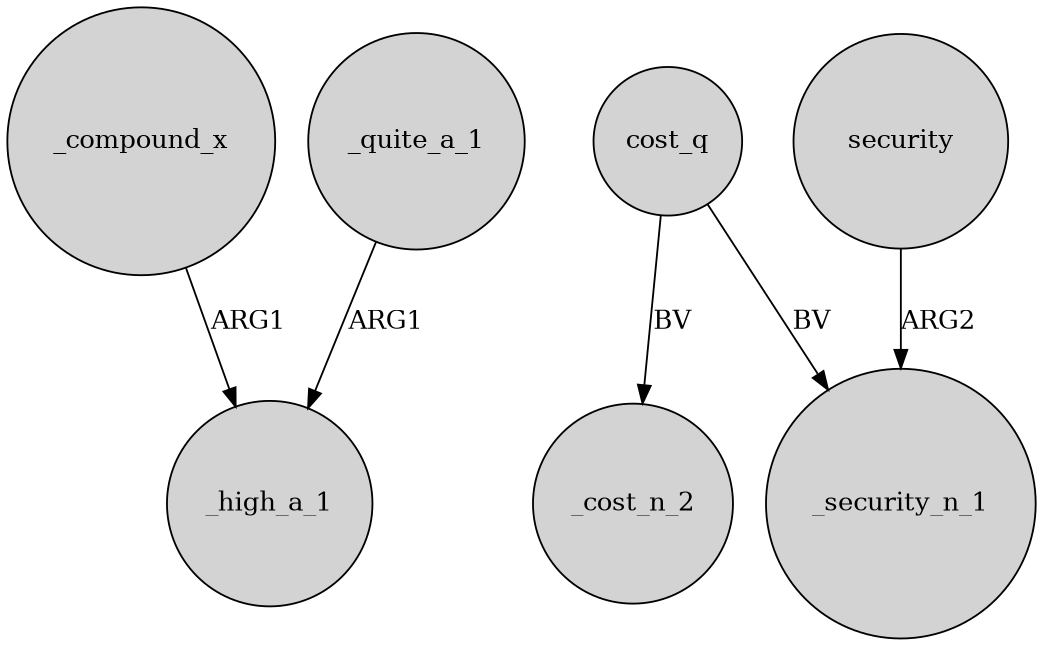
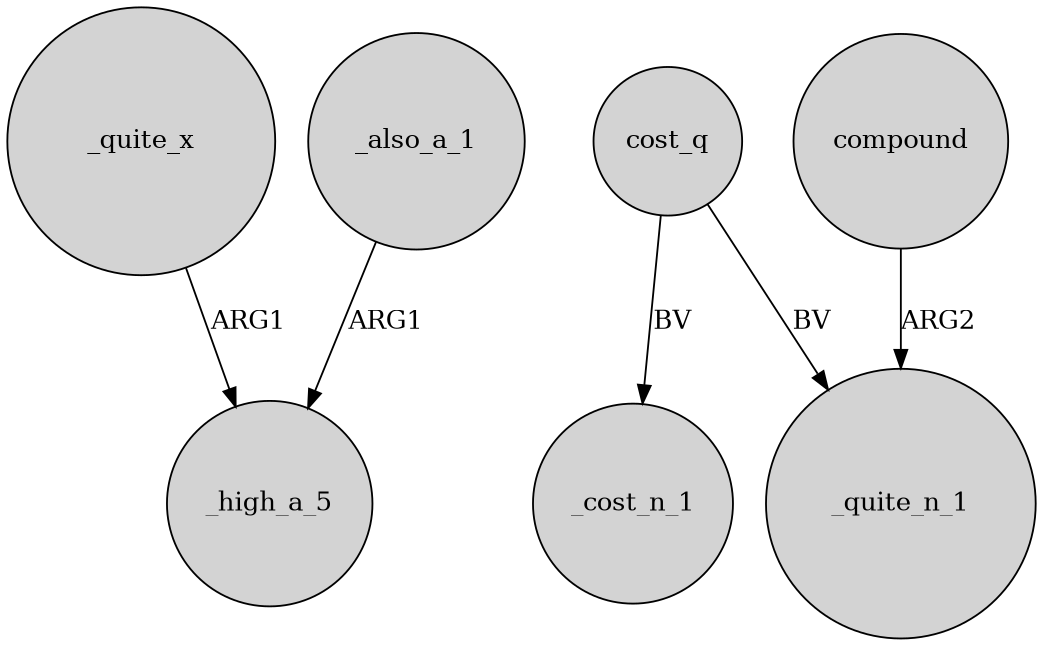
(141, 141) -> (141, 141)
(416, 141) -> (416, 141)
(901, 141) -> (901, 141)
(270, 504) -> (270, 504)
(633, 504) -> (633, 504)
(901, 504) -> (901, 504)
